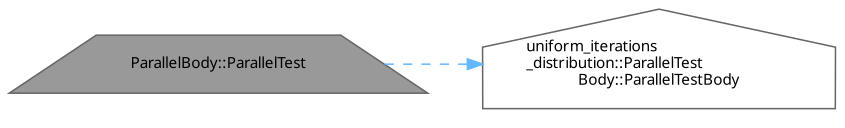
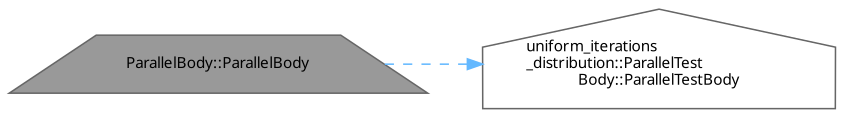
(218, 64) -> (218, 64)
